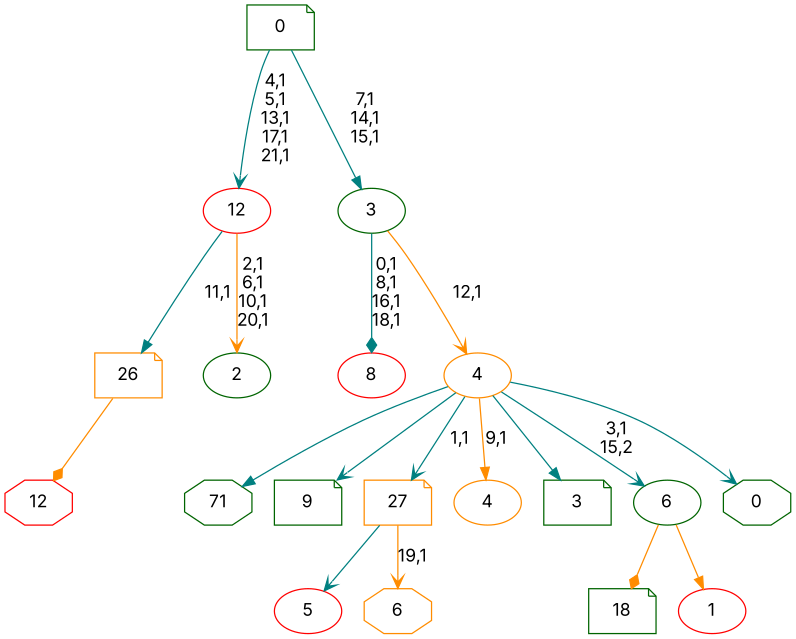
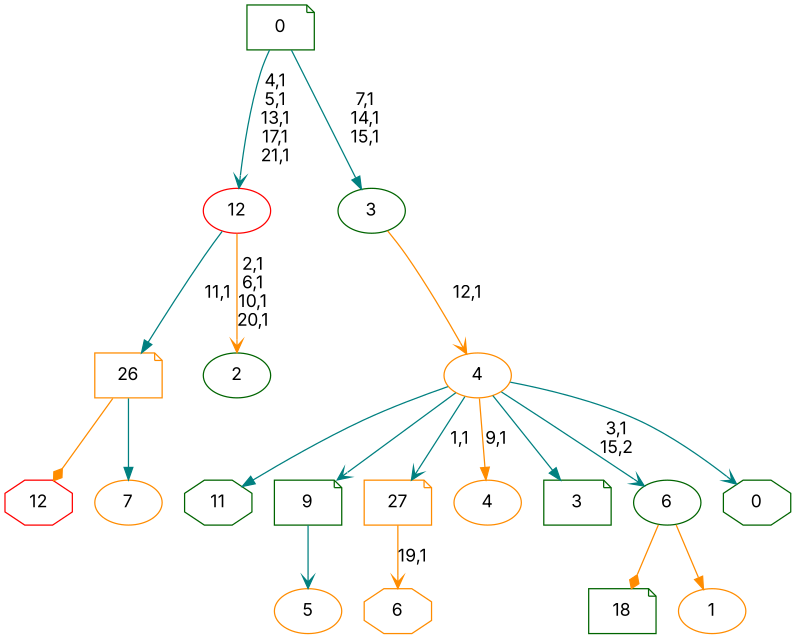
(372, 375) -> none
none -> (128, 503)
(218, 503) -> (218, 503)
(356, 553) -> (308, 551)
(308, 611) -> (308, 611)
(712, 611) -> (712, 611)
